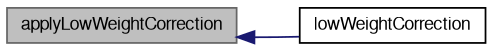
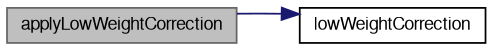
(277, 37) -> (259, 14)
